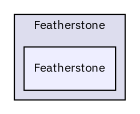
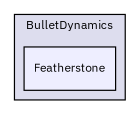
(70, 26) -> (70, 26)
